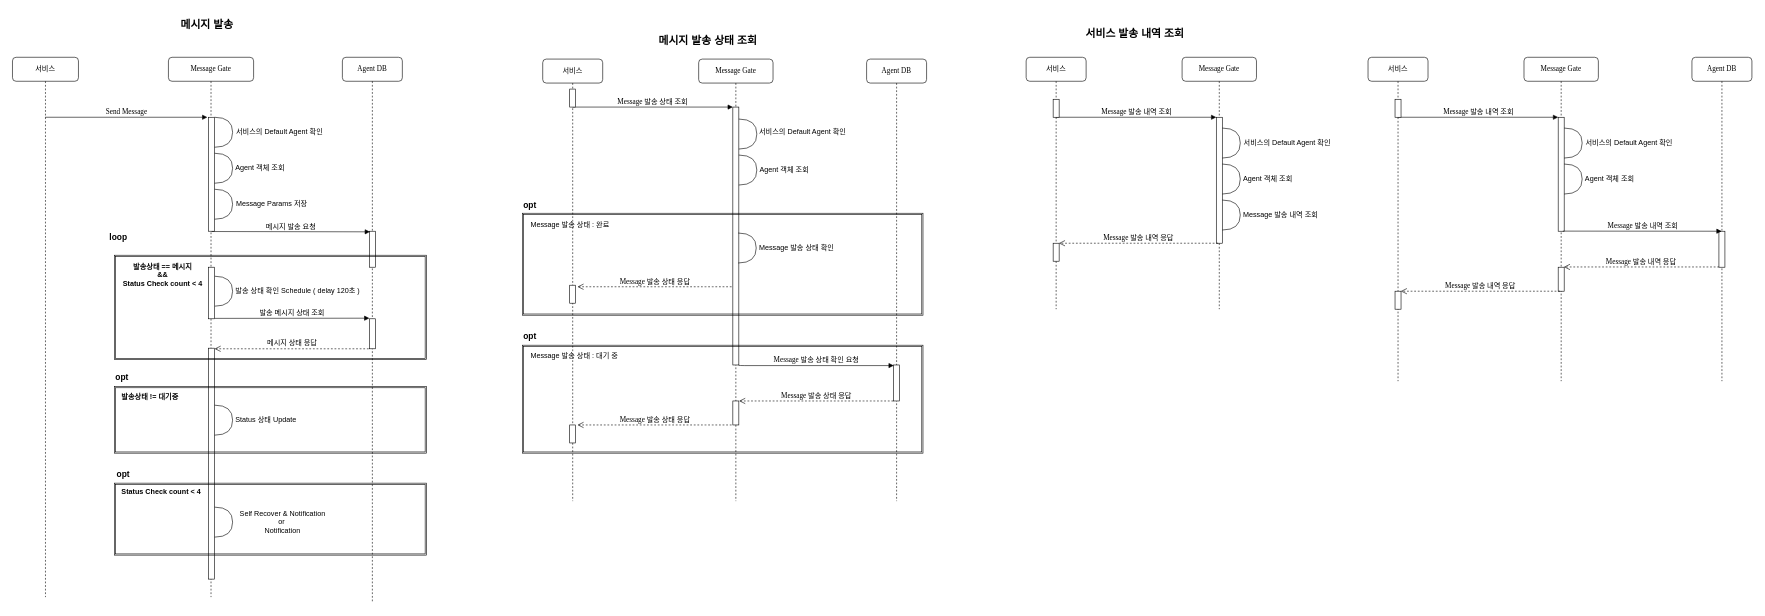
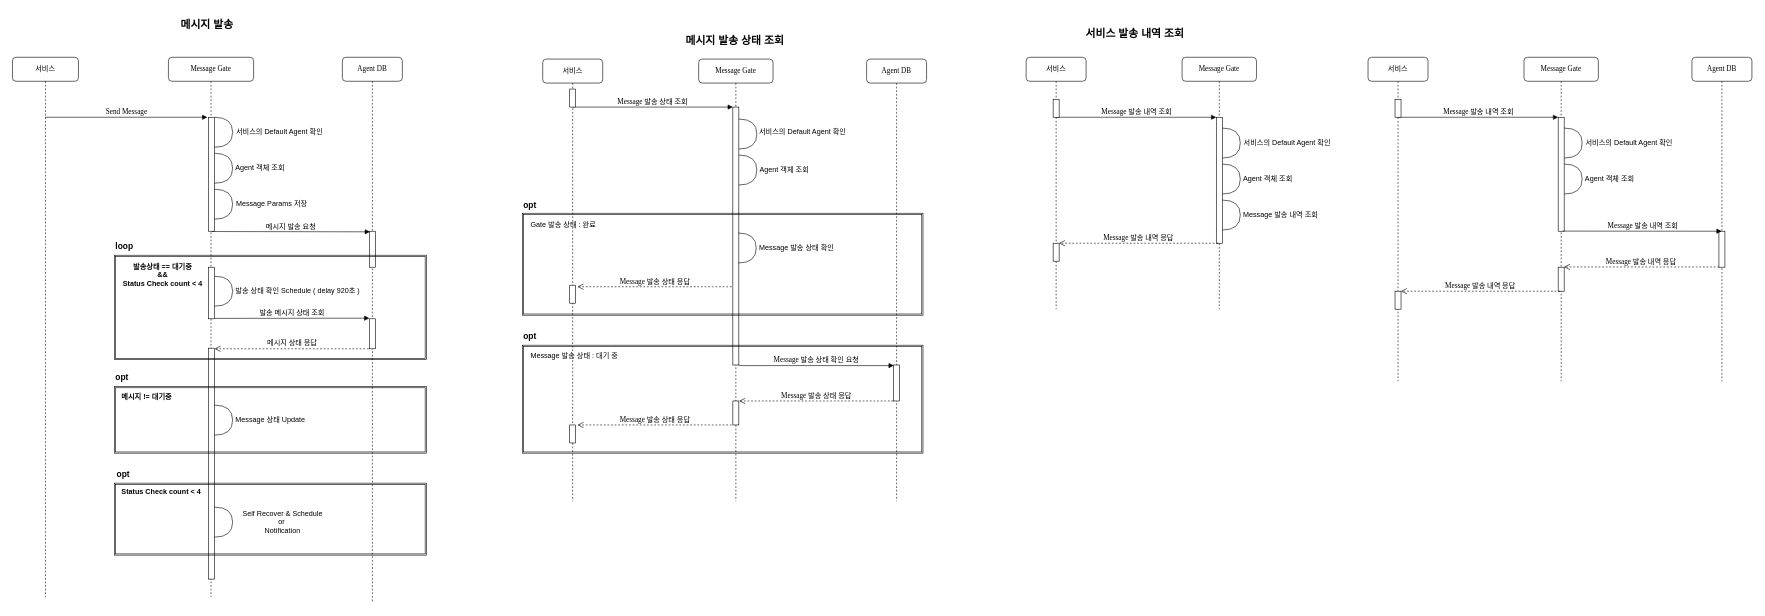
(708, 41) -> (735, 41)
(572, 225) -> (566, 225)
(123, 237) -> (129, 246)
(163, 275) -> (163, 275)
(303, 291) -> (303, 291)
(152, 398) -> (148, 398)
(269, 420) -> (271, 420)
(283, 522) -> (283, 522)
